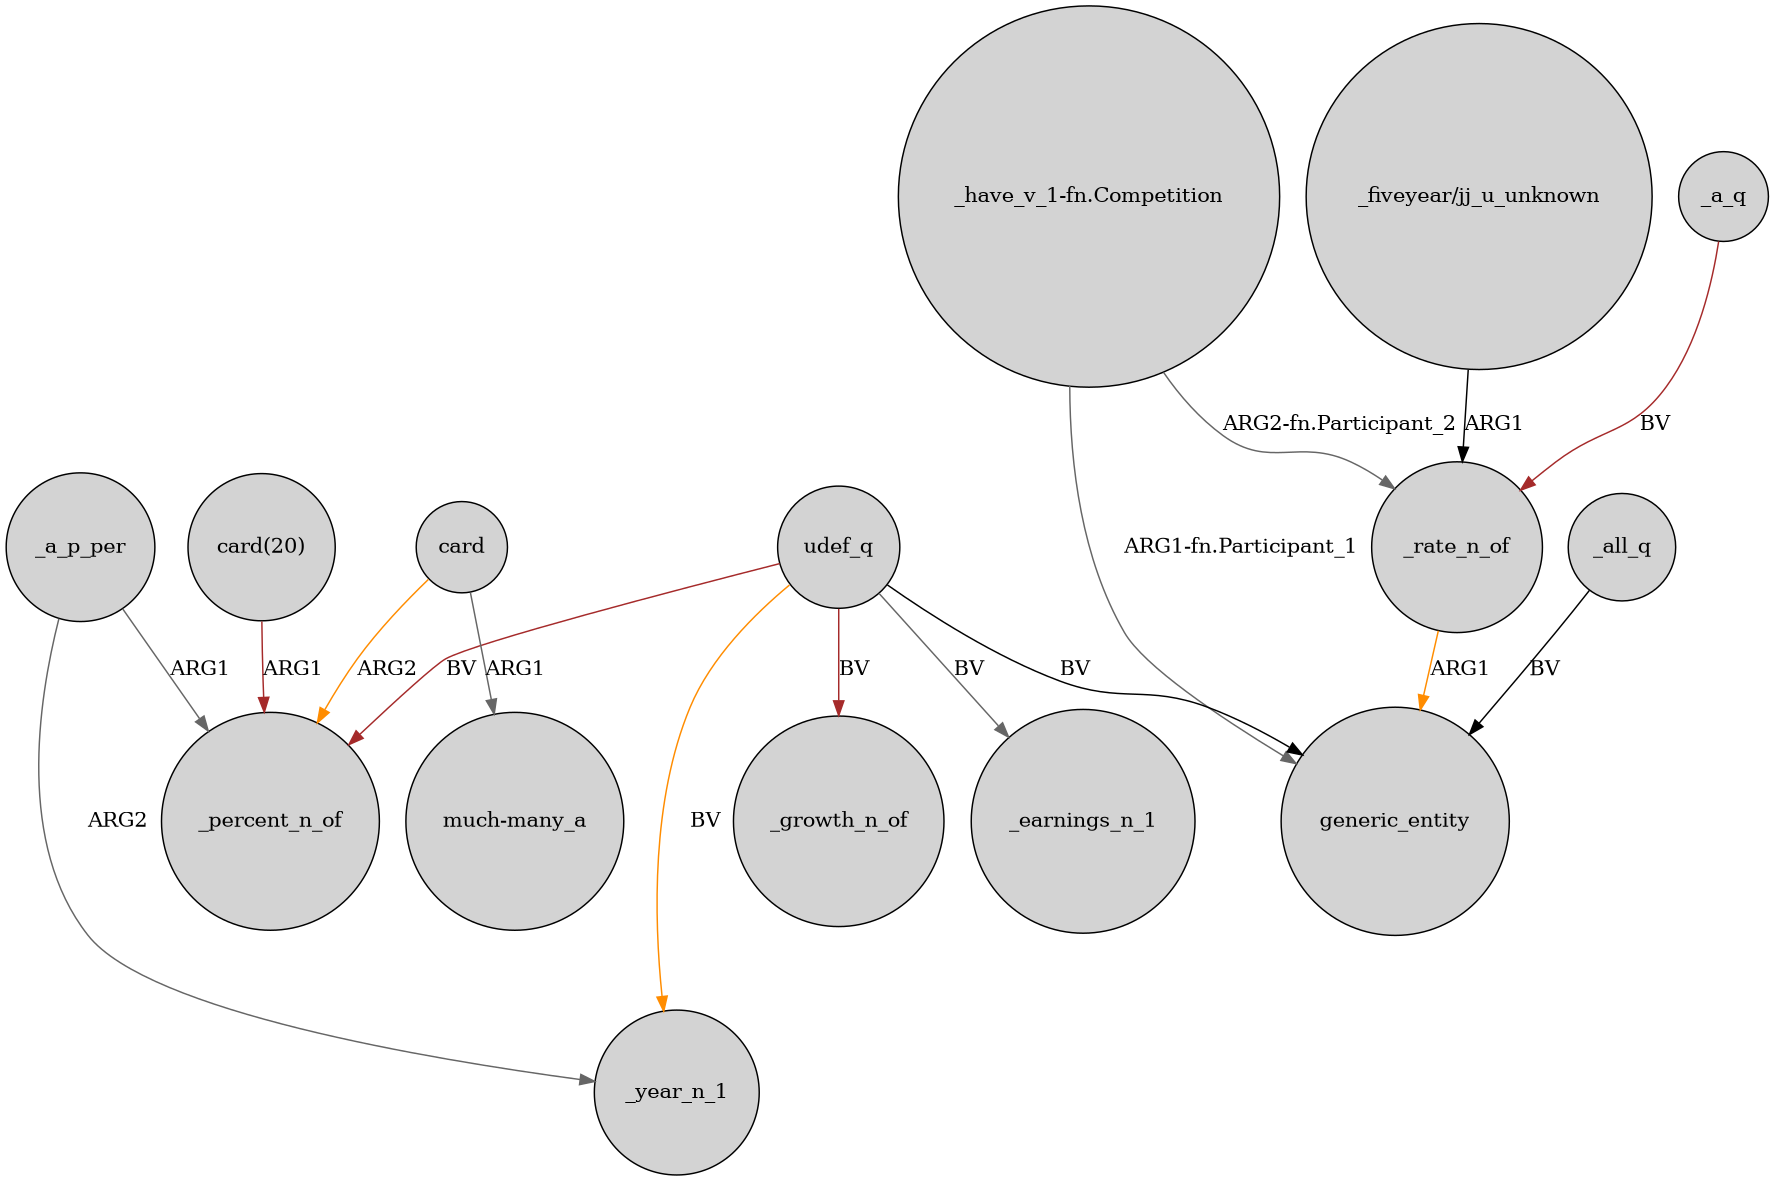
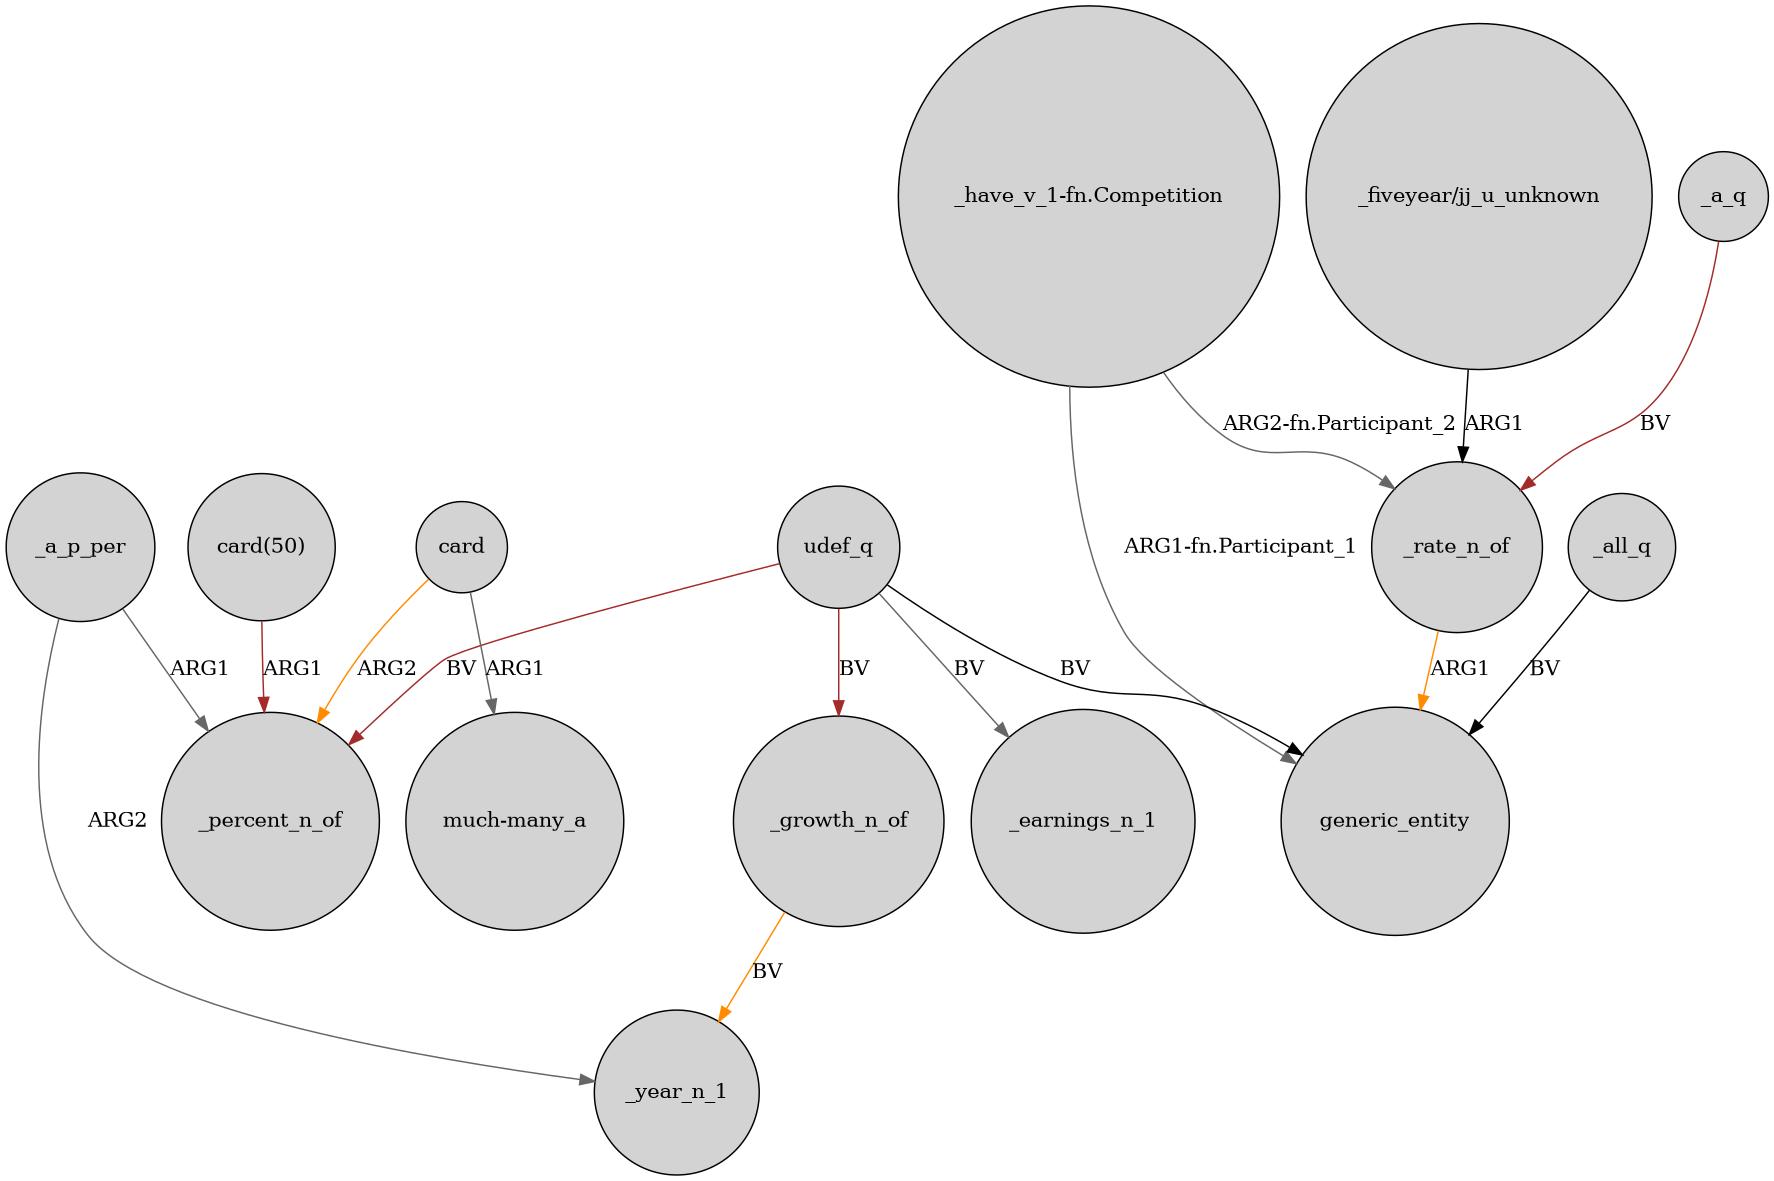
(262, 547) -> (262, 547)
(671, 771) -> (756, 960)
